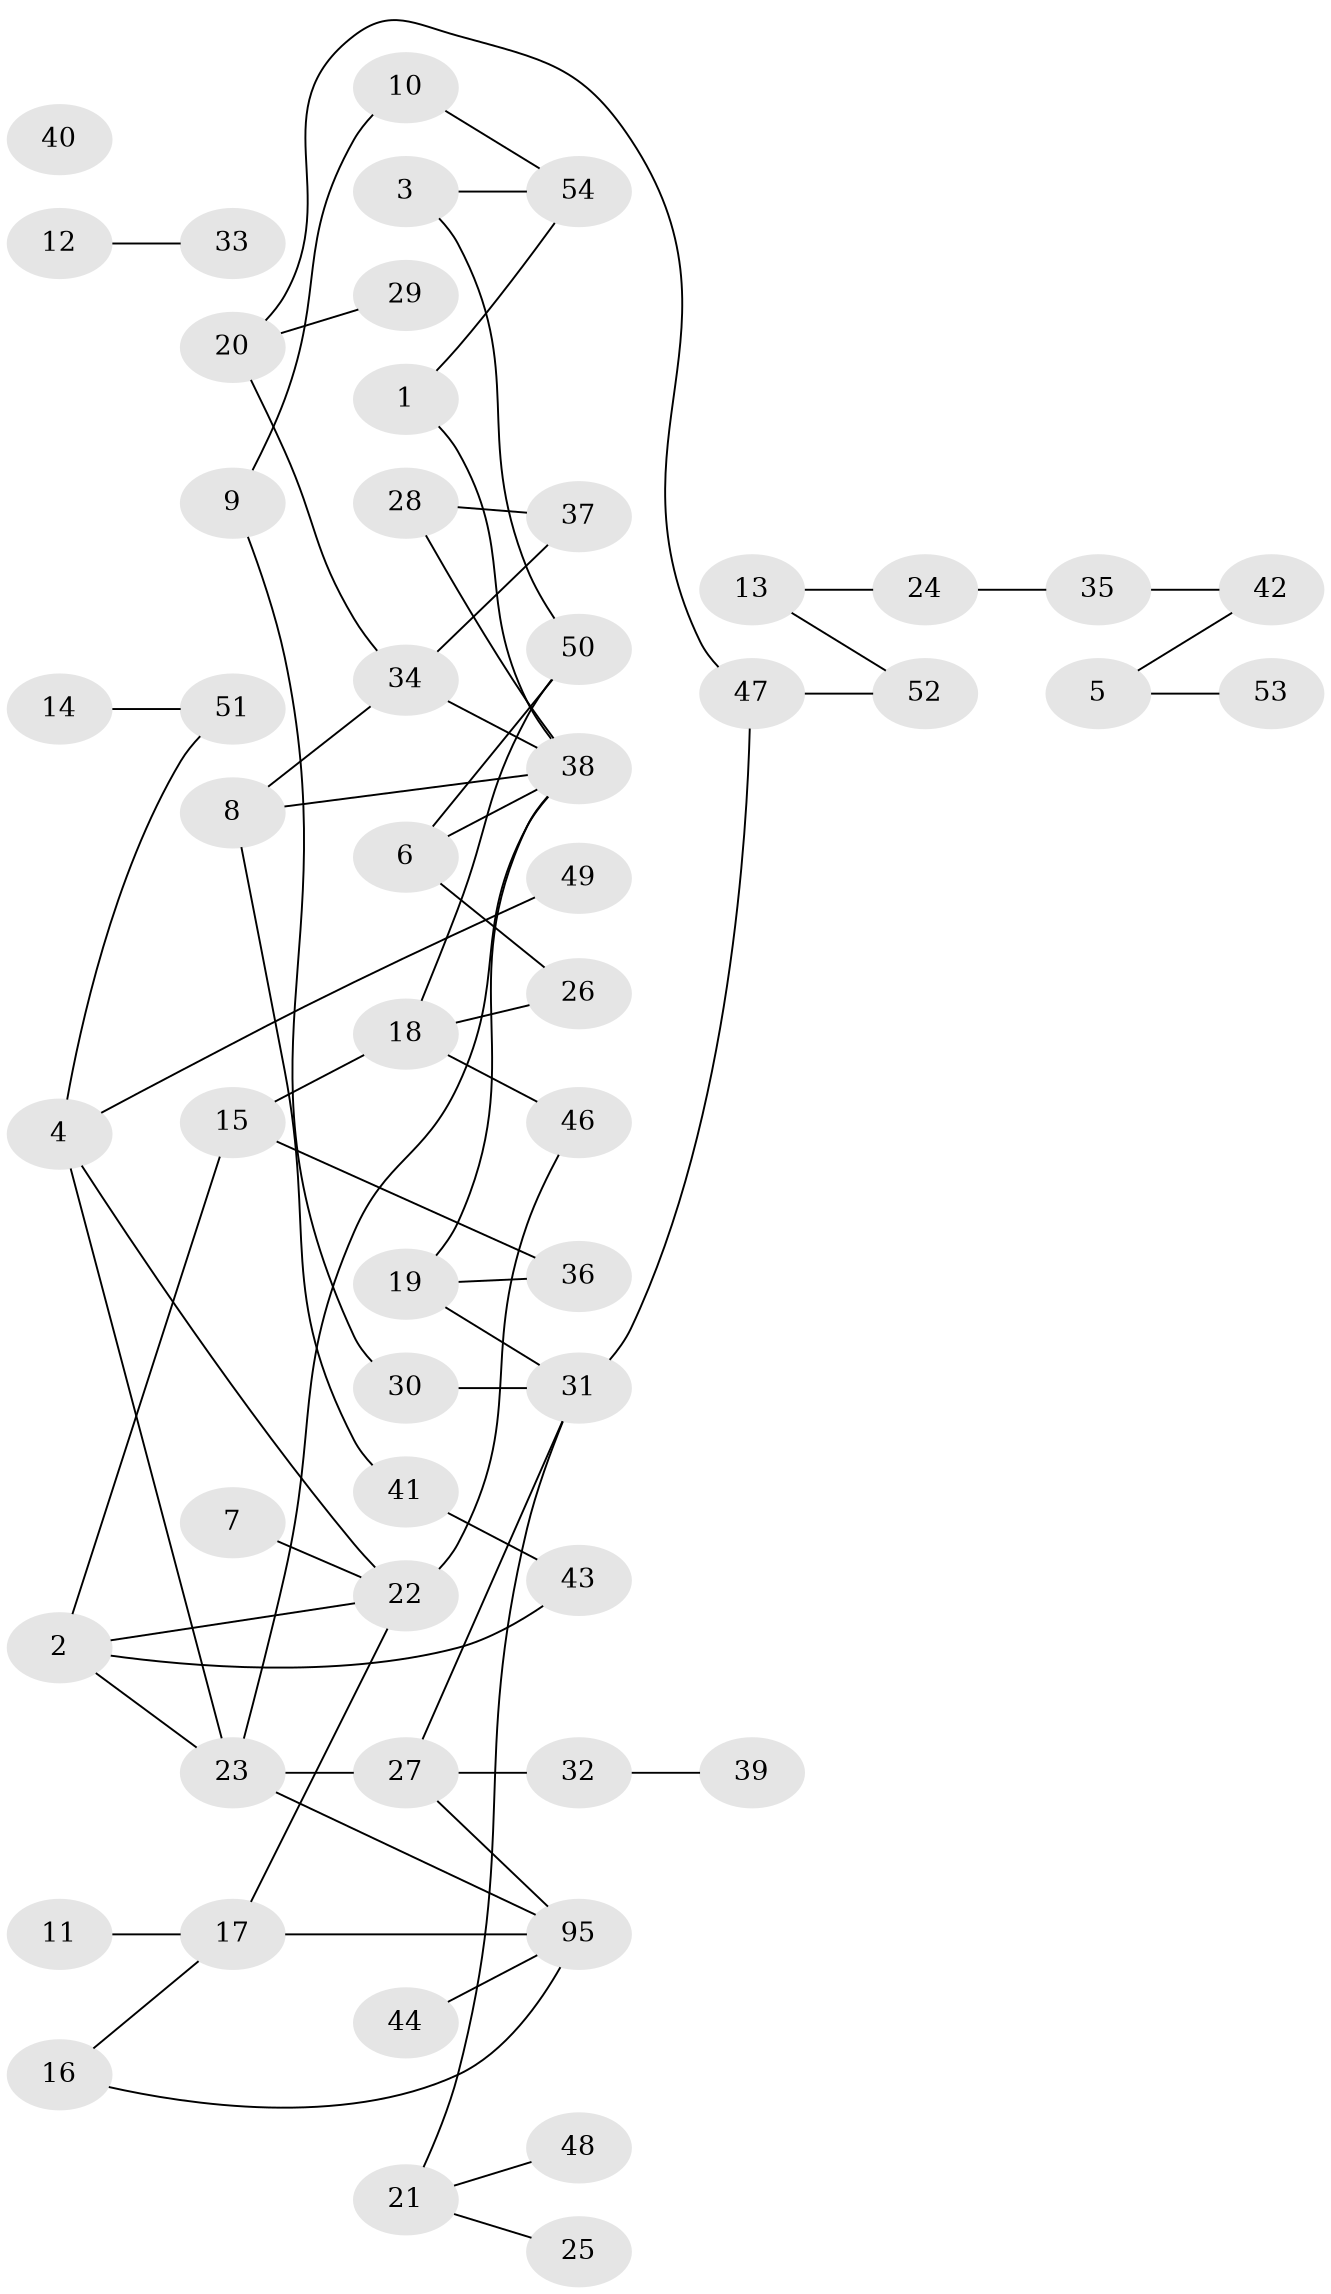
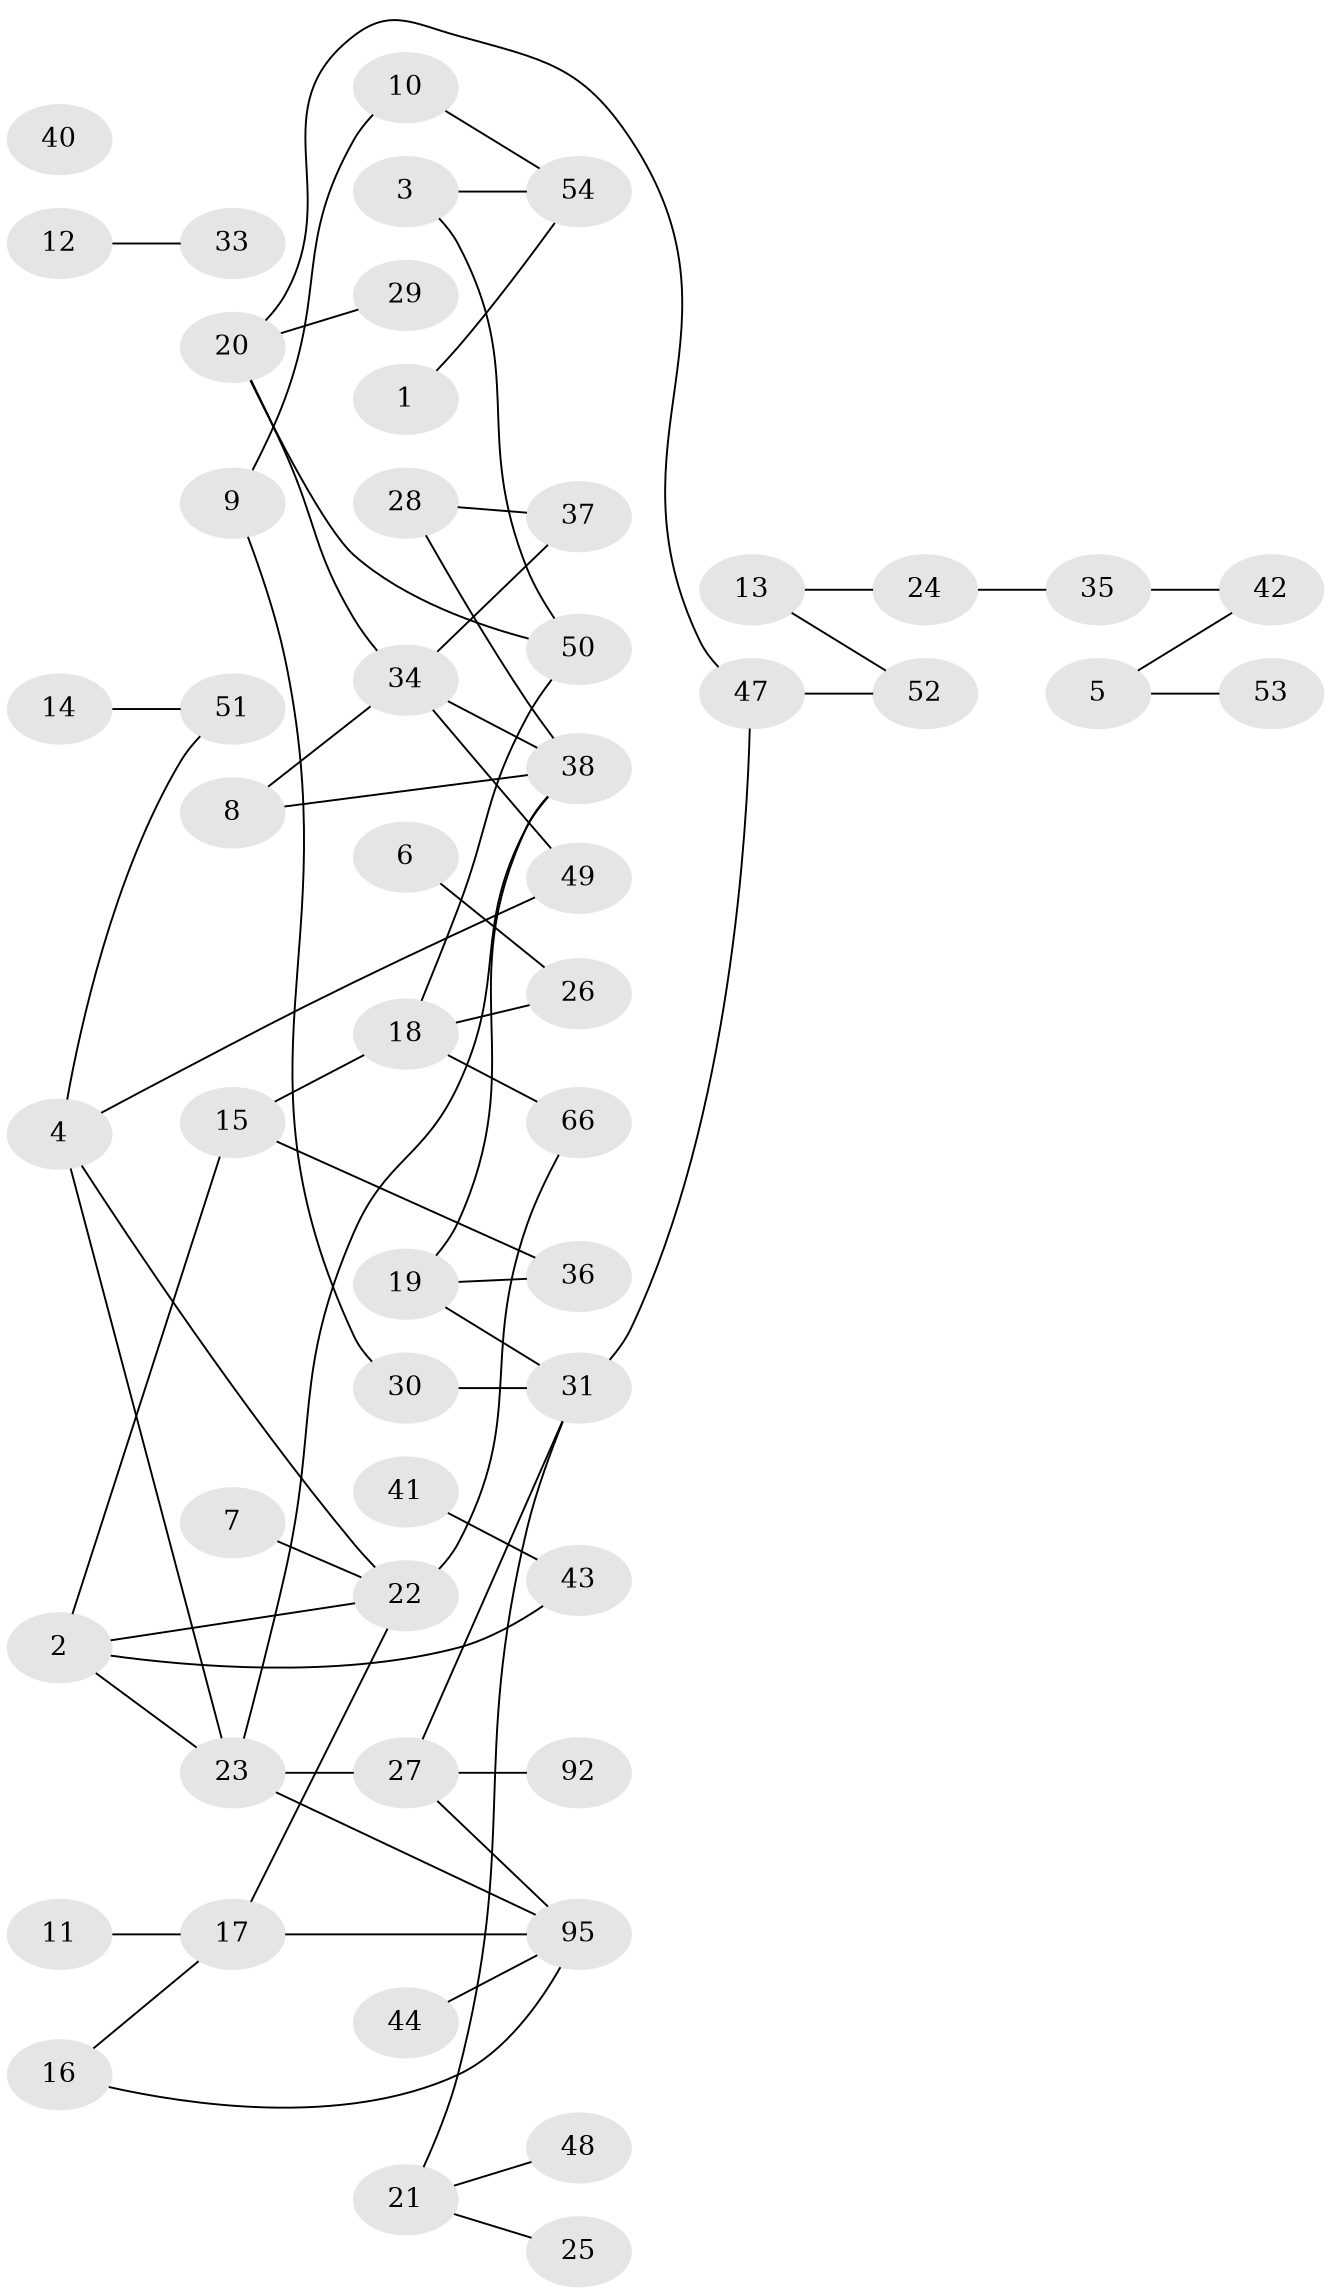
(495, 574) -> none
(493, 753) -> (351, 552)
none -> (483, 769)
(502, 808) -> none
(579, 1123) -> (579, 1123)
(300, 1225) -> none
(579, 1773) -> (579, 1773)
(752, 1773) -> none
